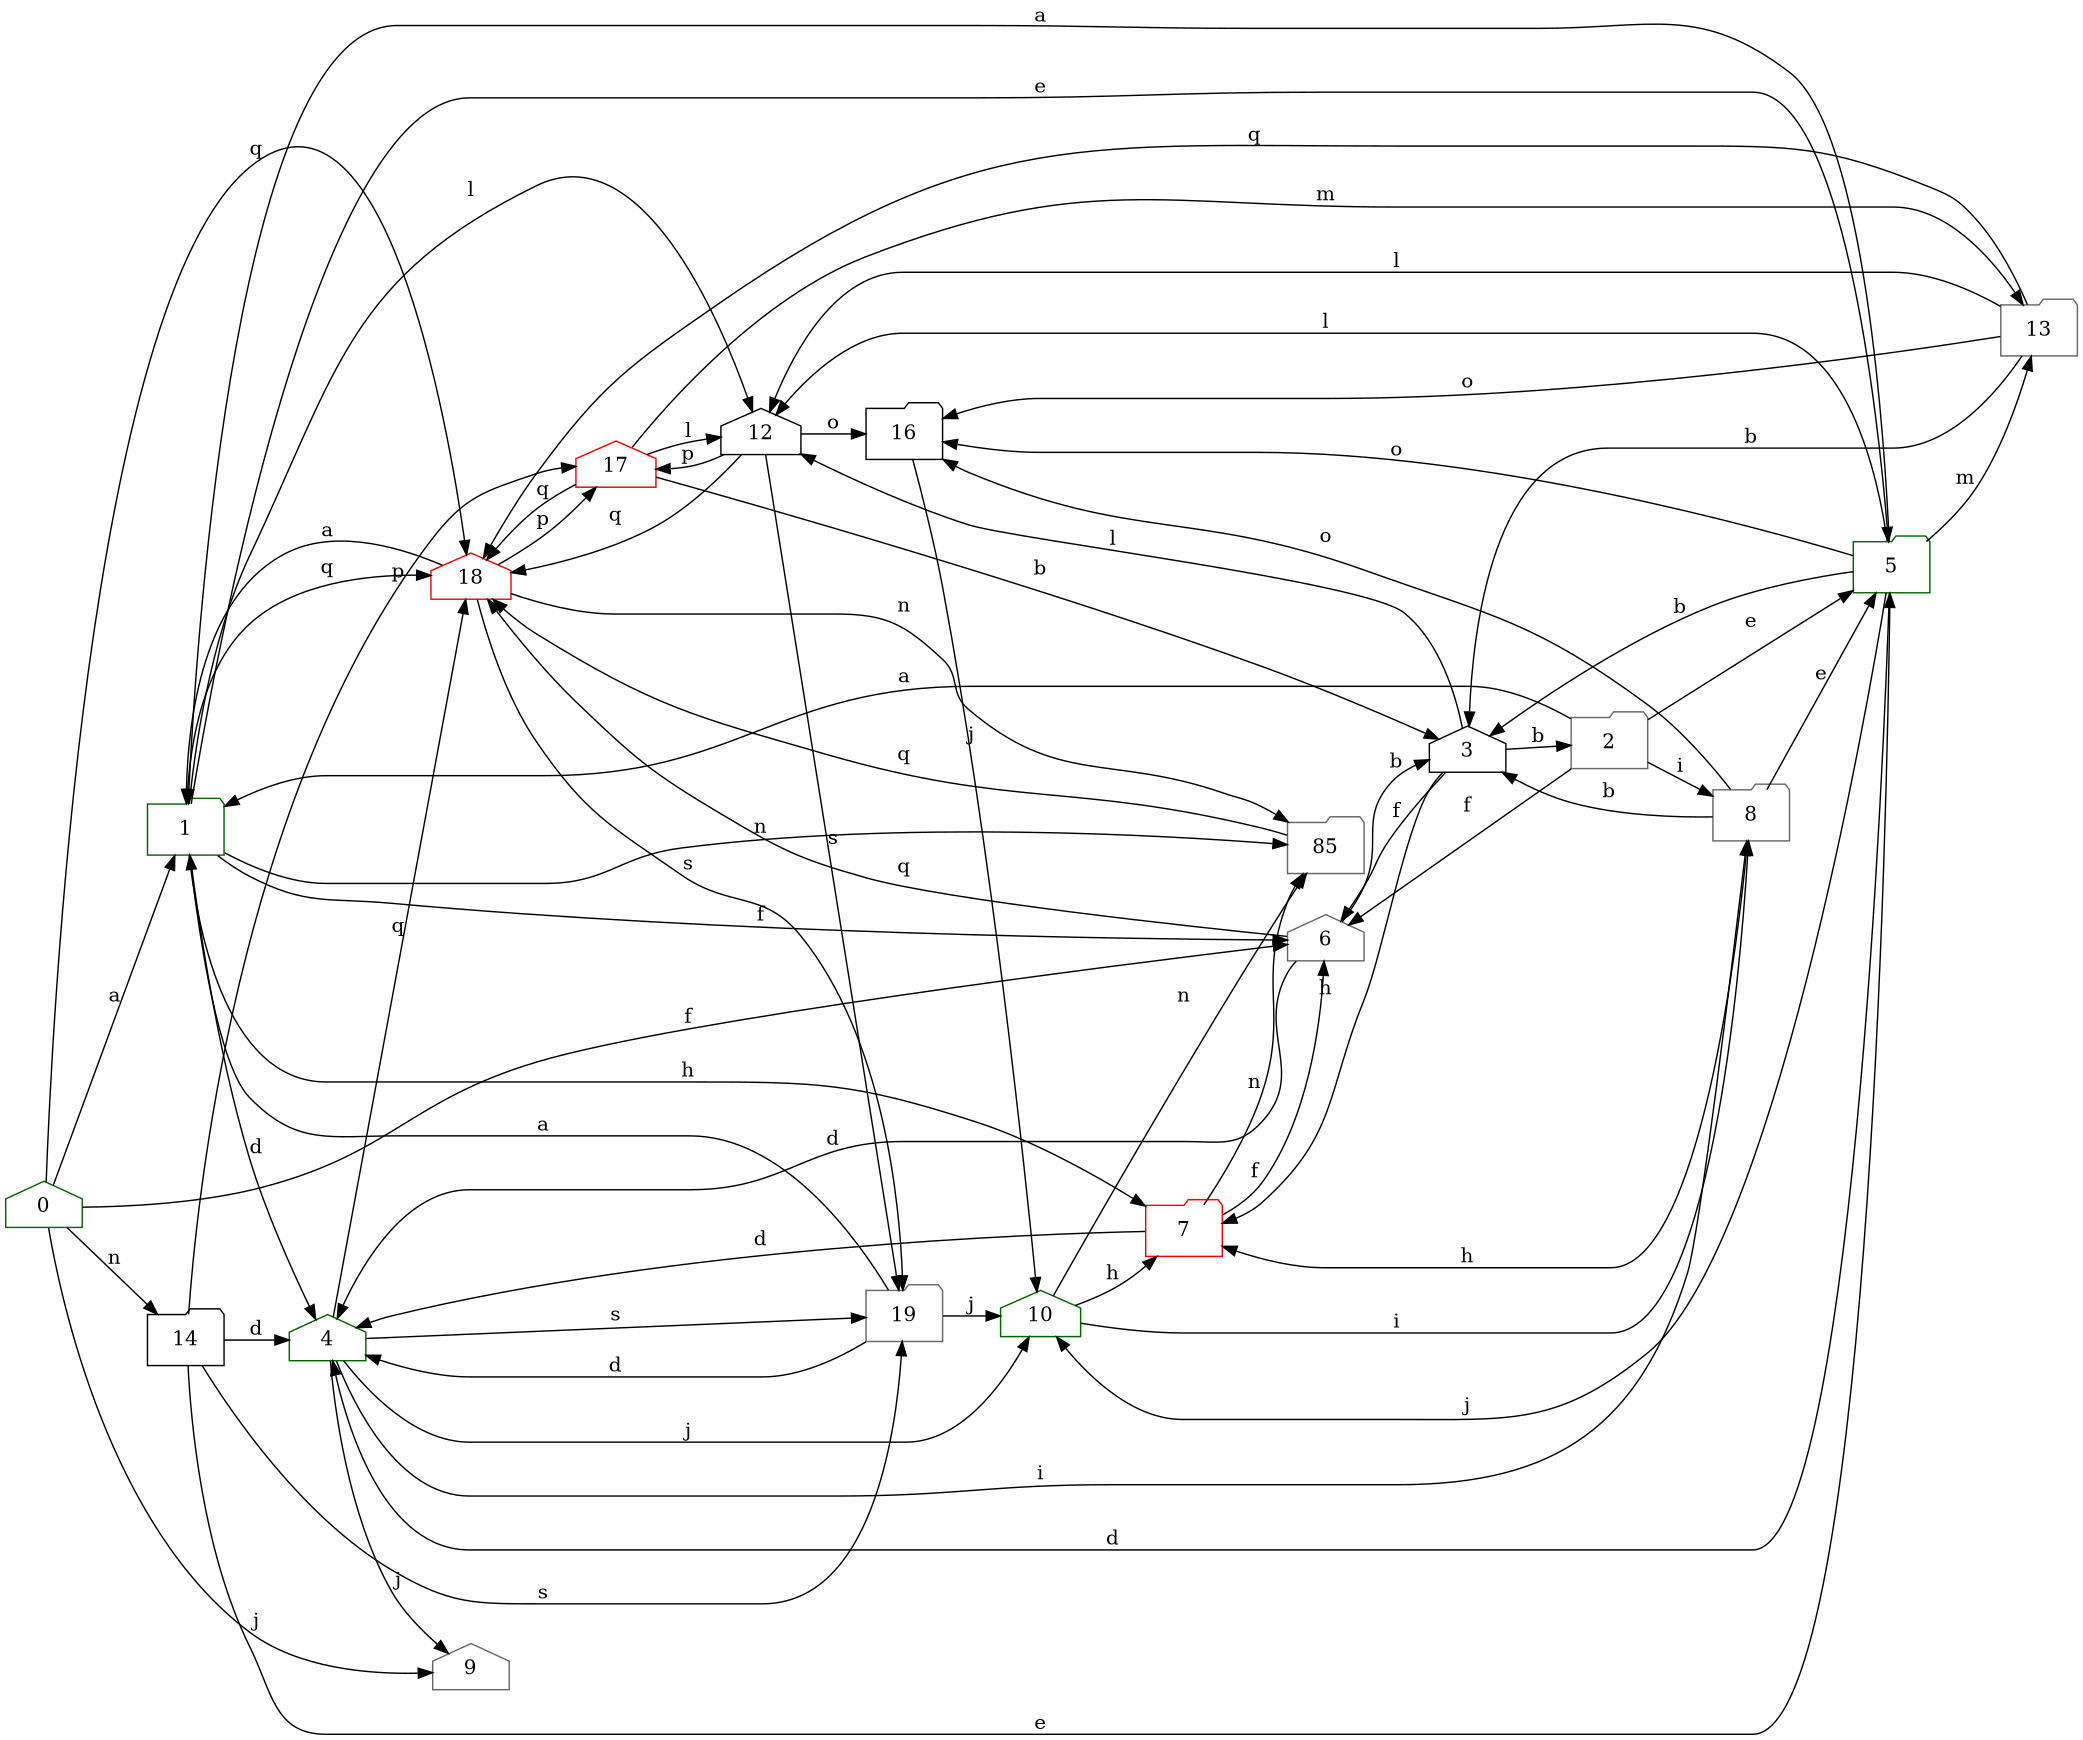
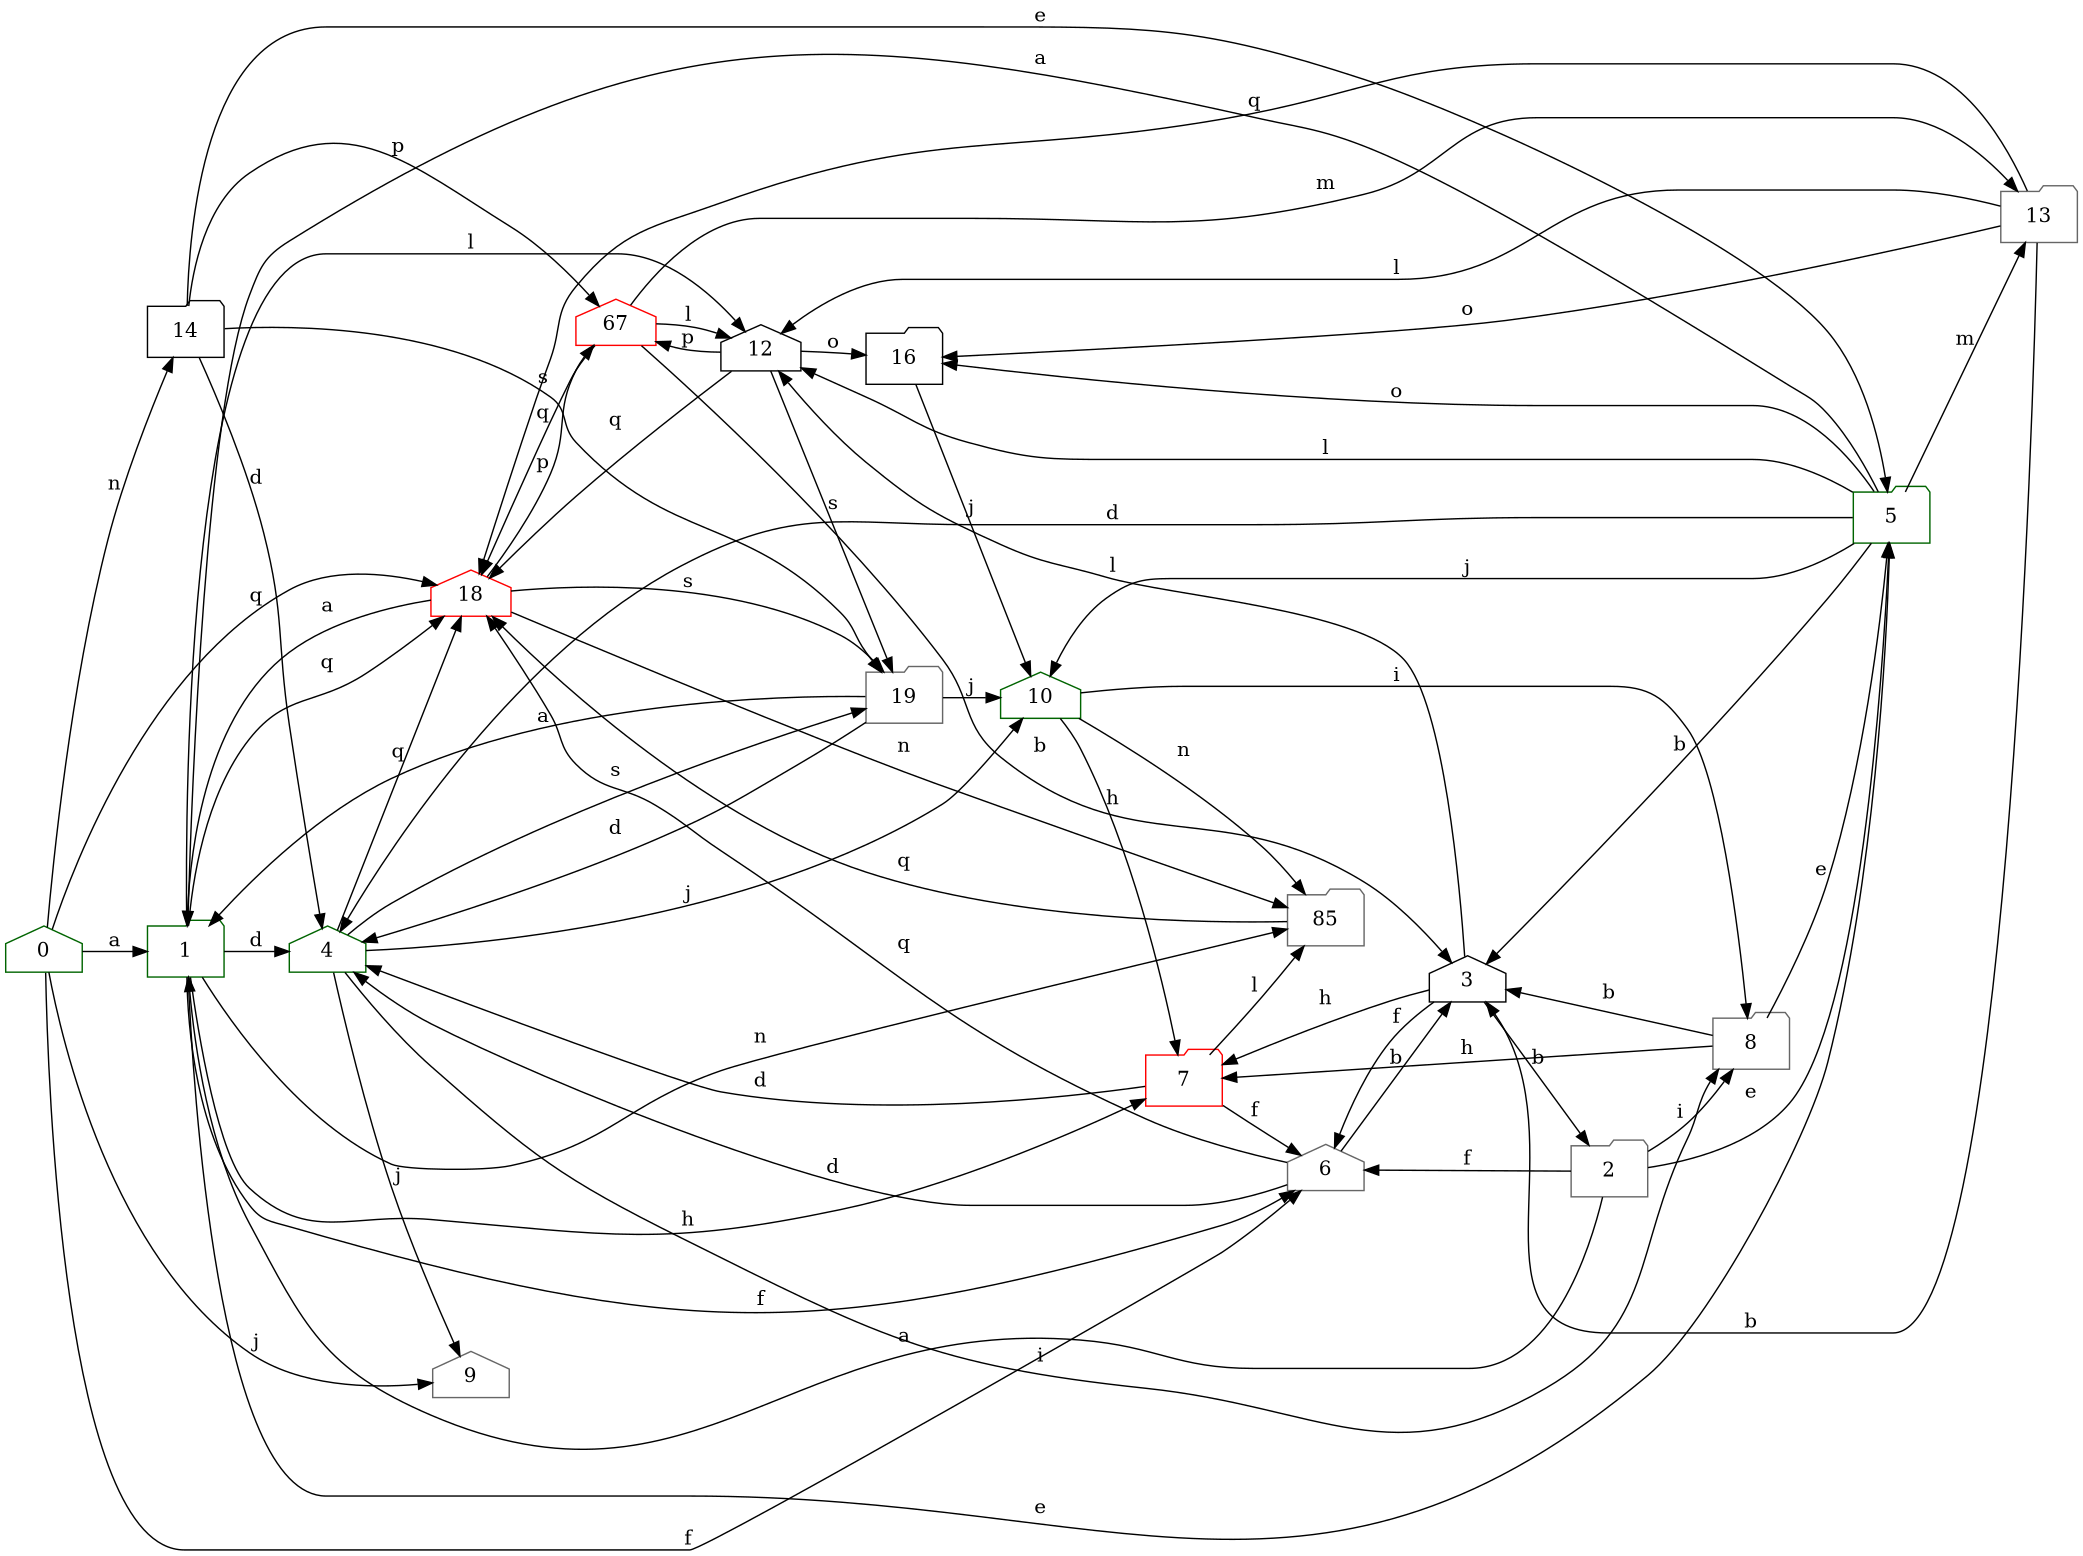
(616, 467) -> (616, 325)
(1370, 572) -> none
(1255, 1083) -> (1255, 986)
